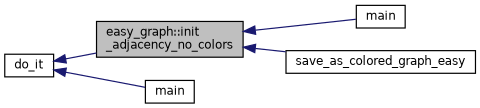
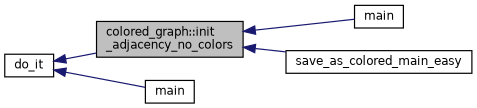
(170, 39) -> (170, 39)
(381, 62) -> (379, 62)
